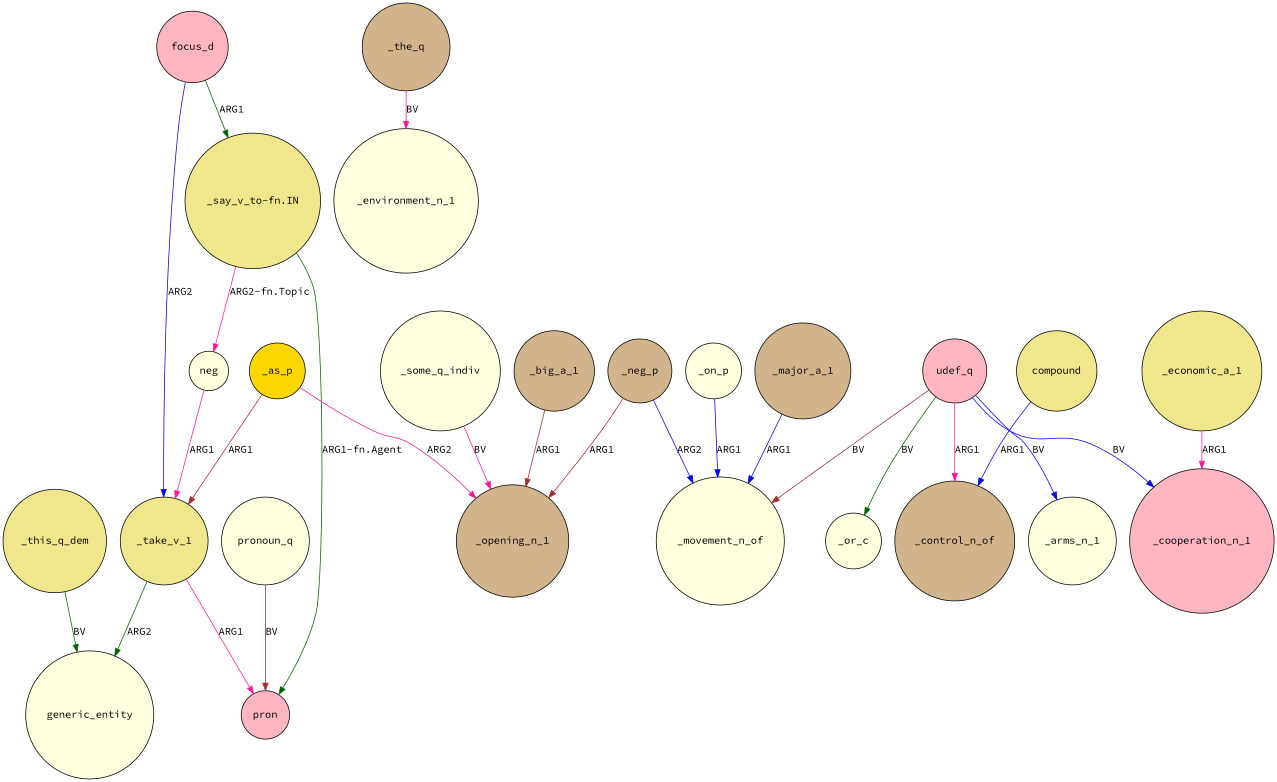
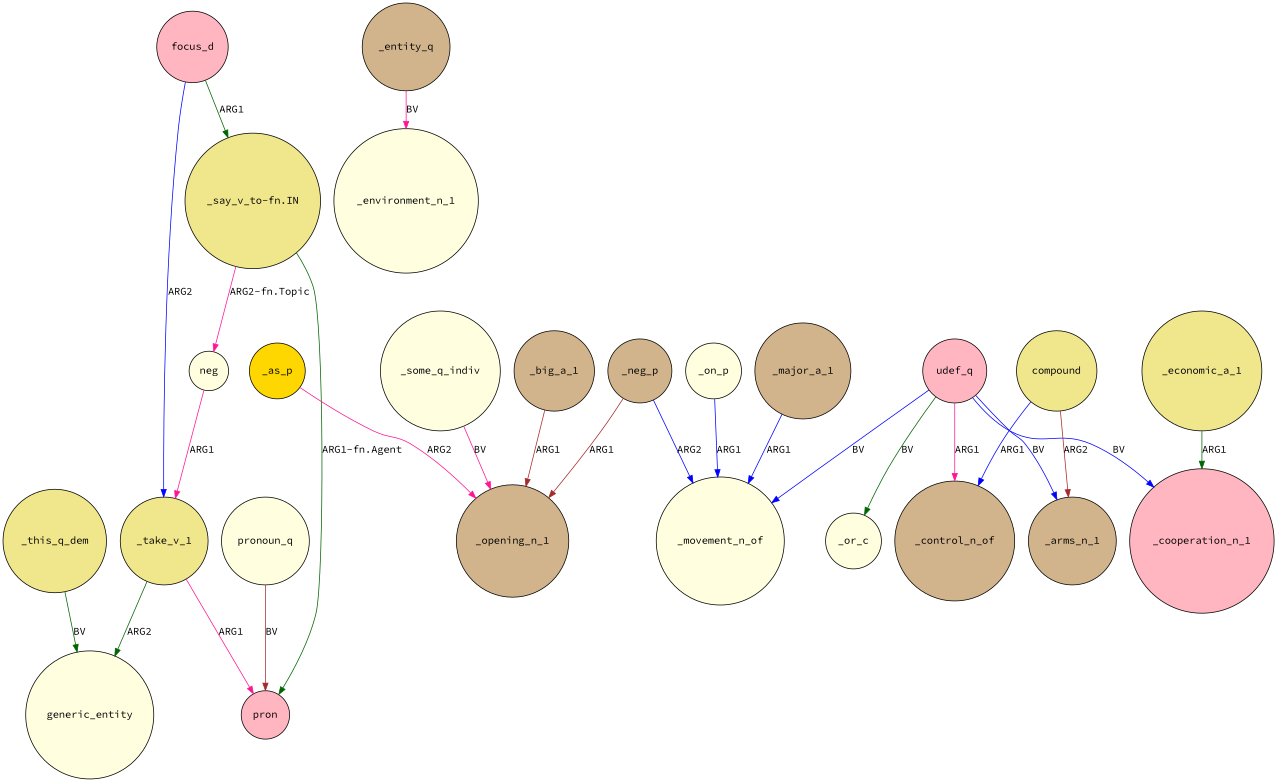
(406, 47) -> (406, 47)
(853, 444) -> (853, 444)
(227, 446) -> none
(1202, 446) -> (1202, 446)
none -> (1064, 450)
(1072, 541) -> (1072, 541)
